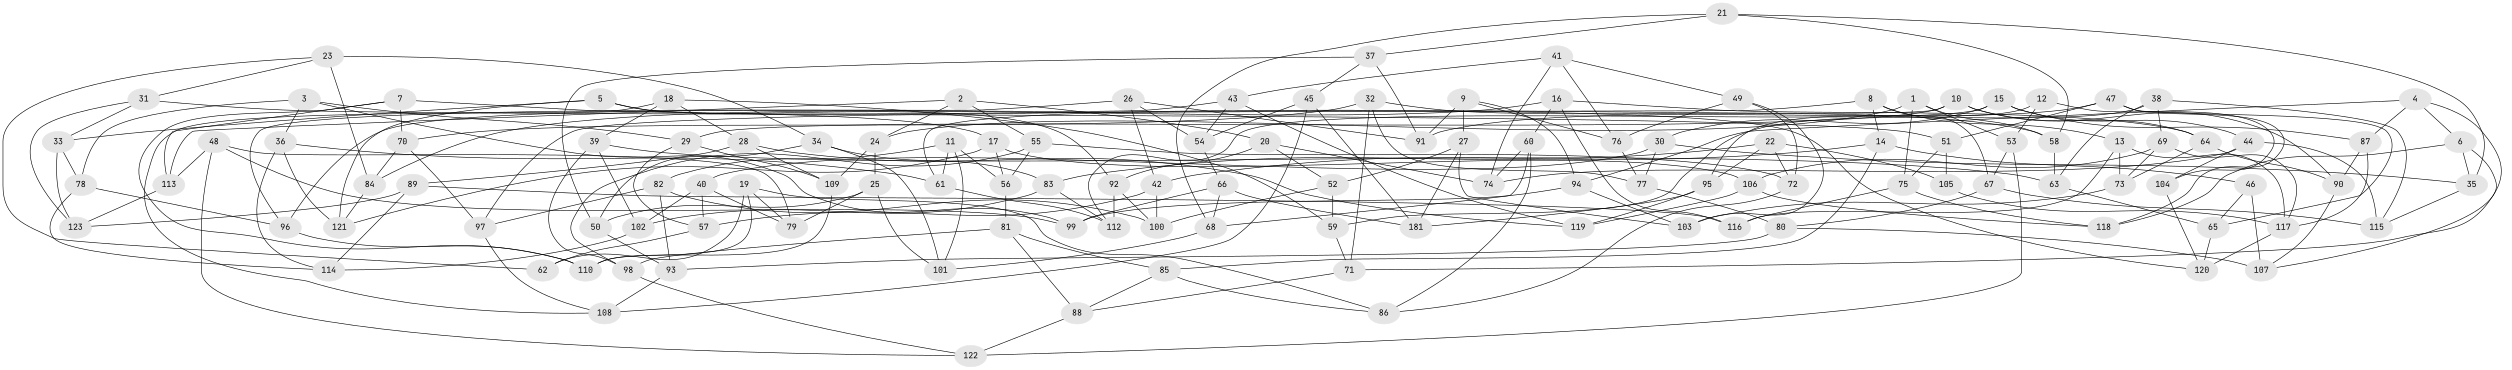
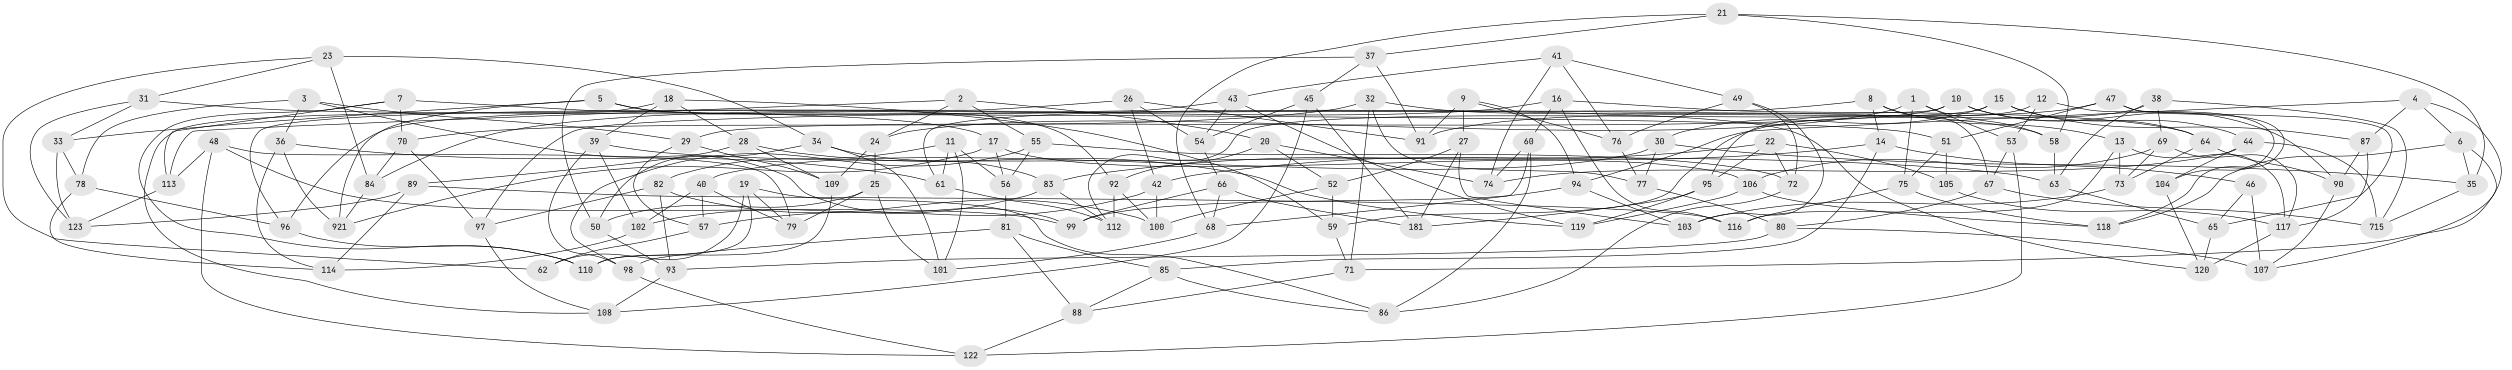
(339, 228) -> (339, 228)
(2377, 228) -> (2377, 228)
